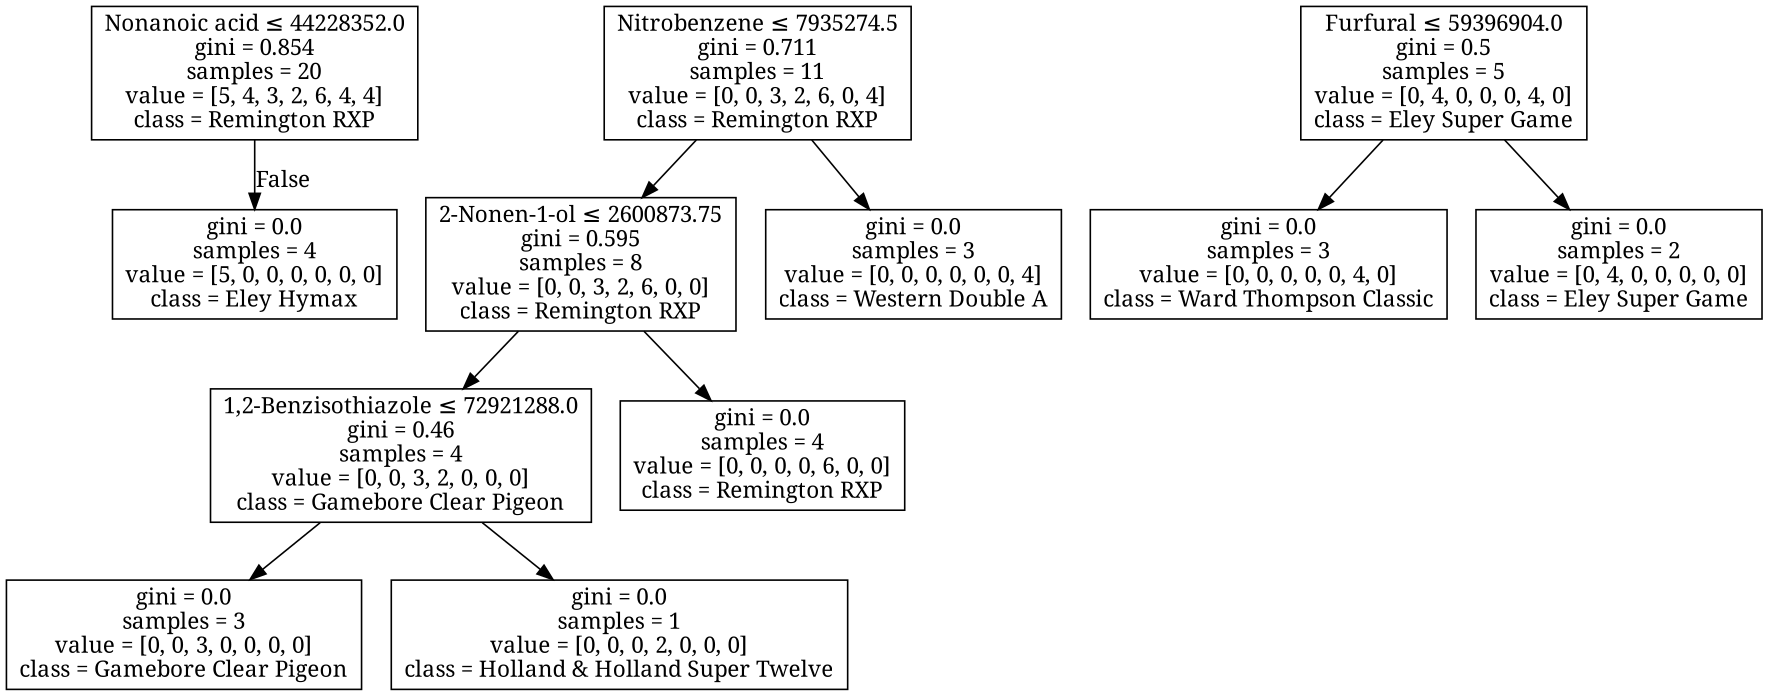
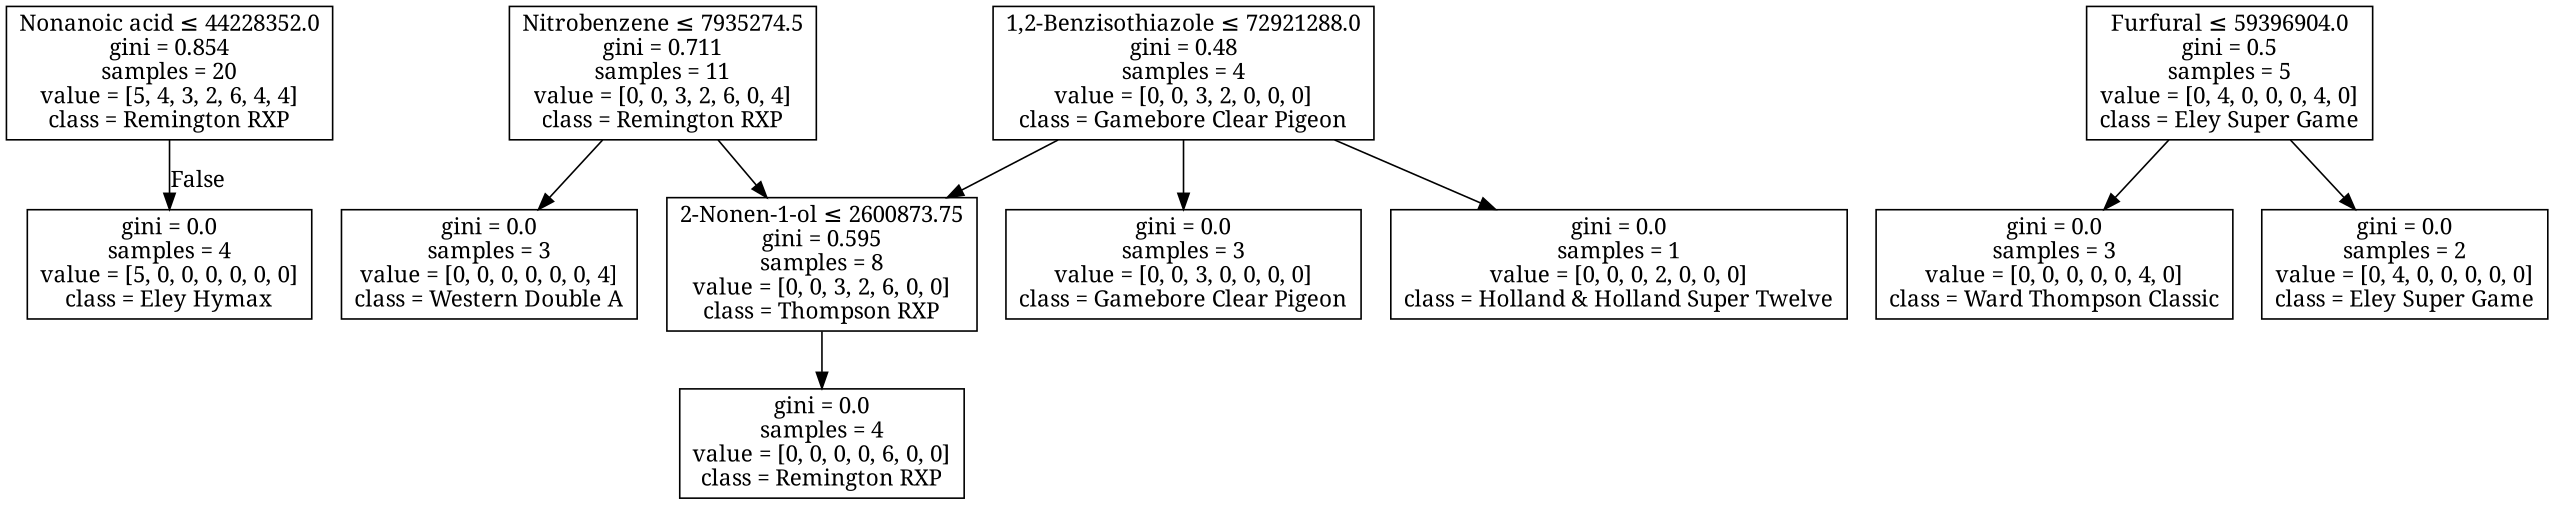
(581, 312) -> (822, 312)
(497, 354) -> (1010, 165)
(401, 431) -> (1184, 48)
